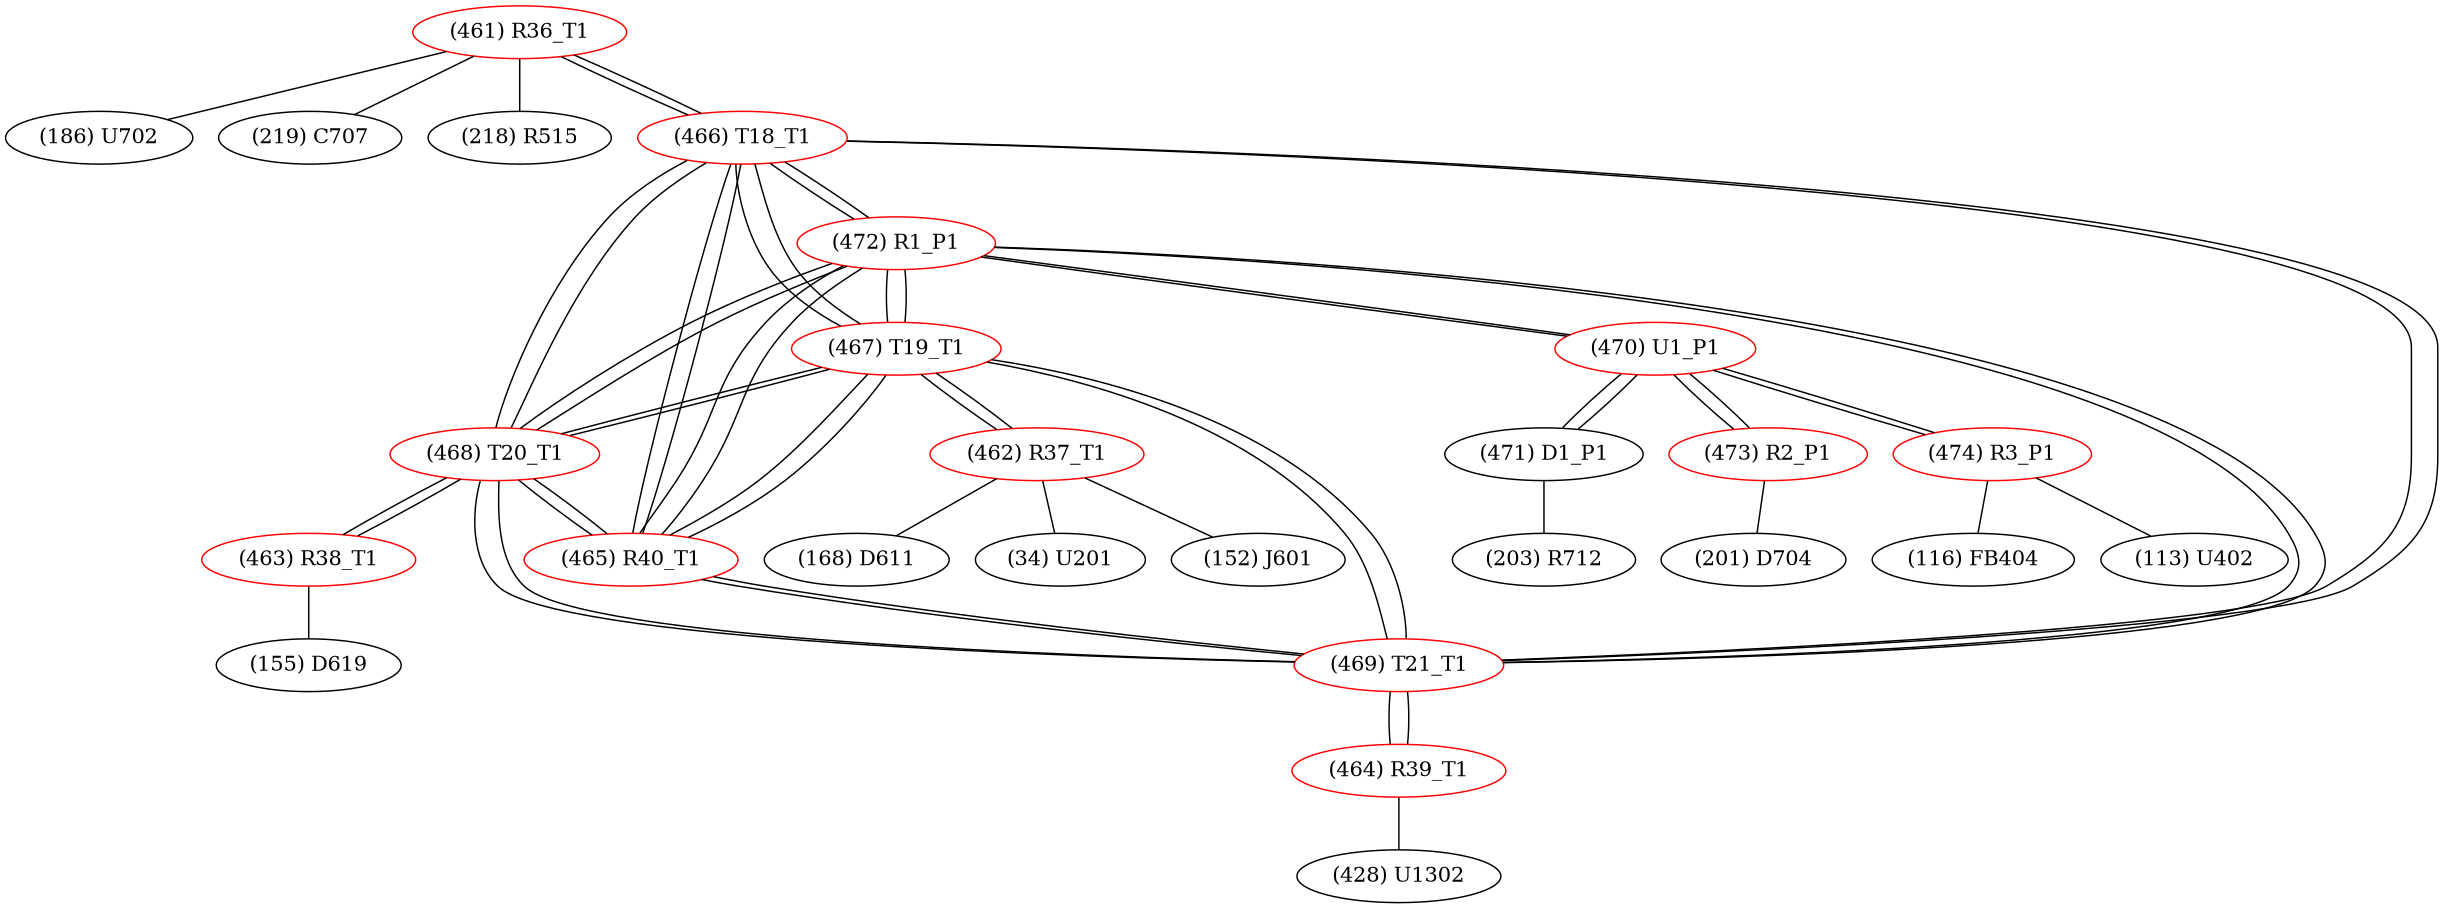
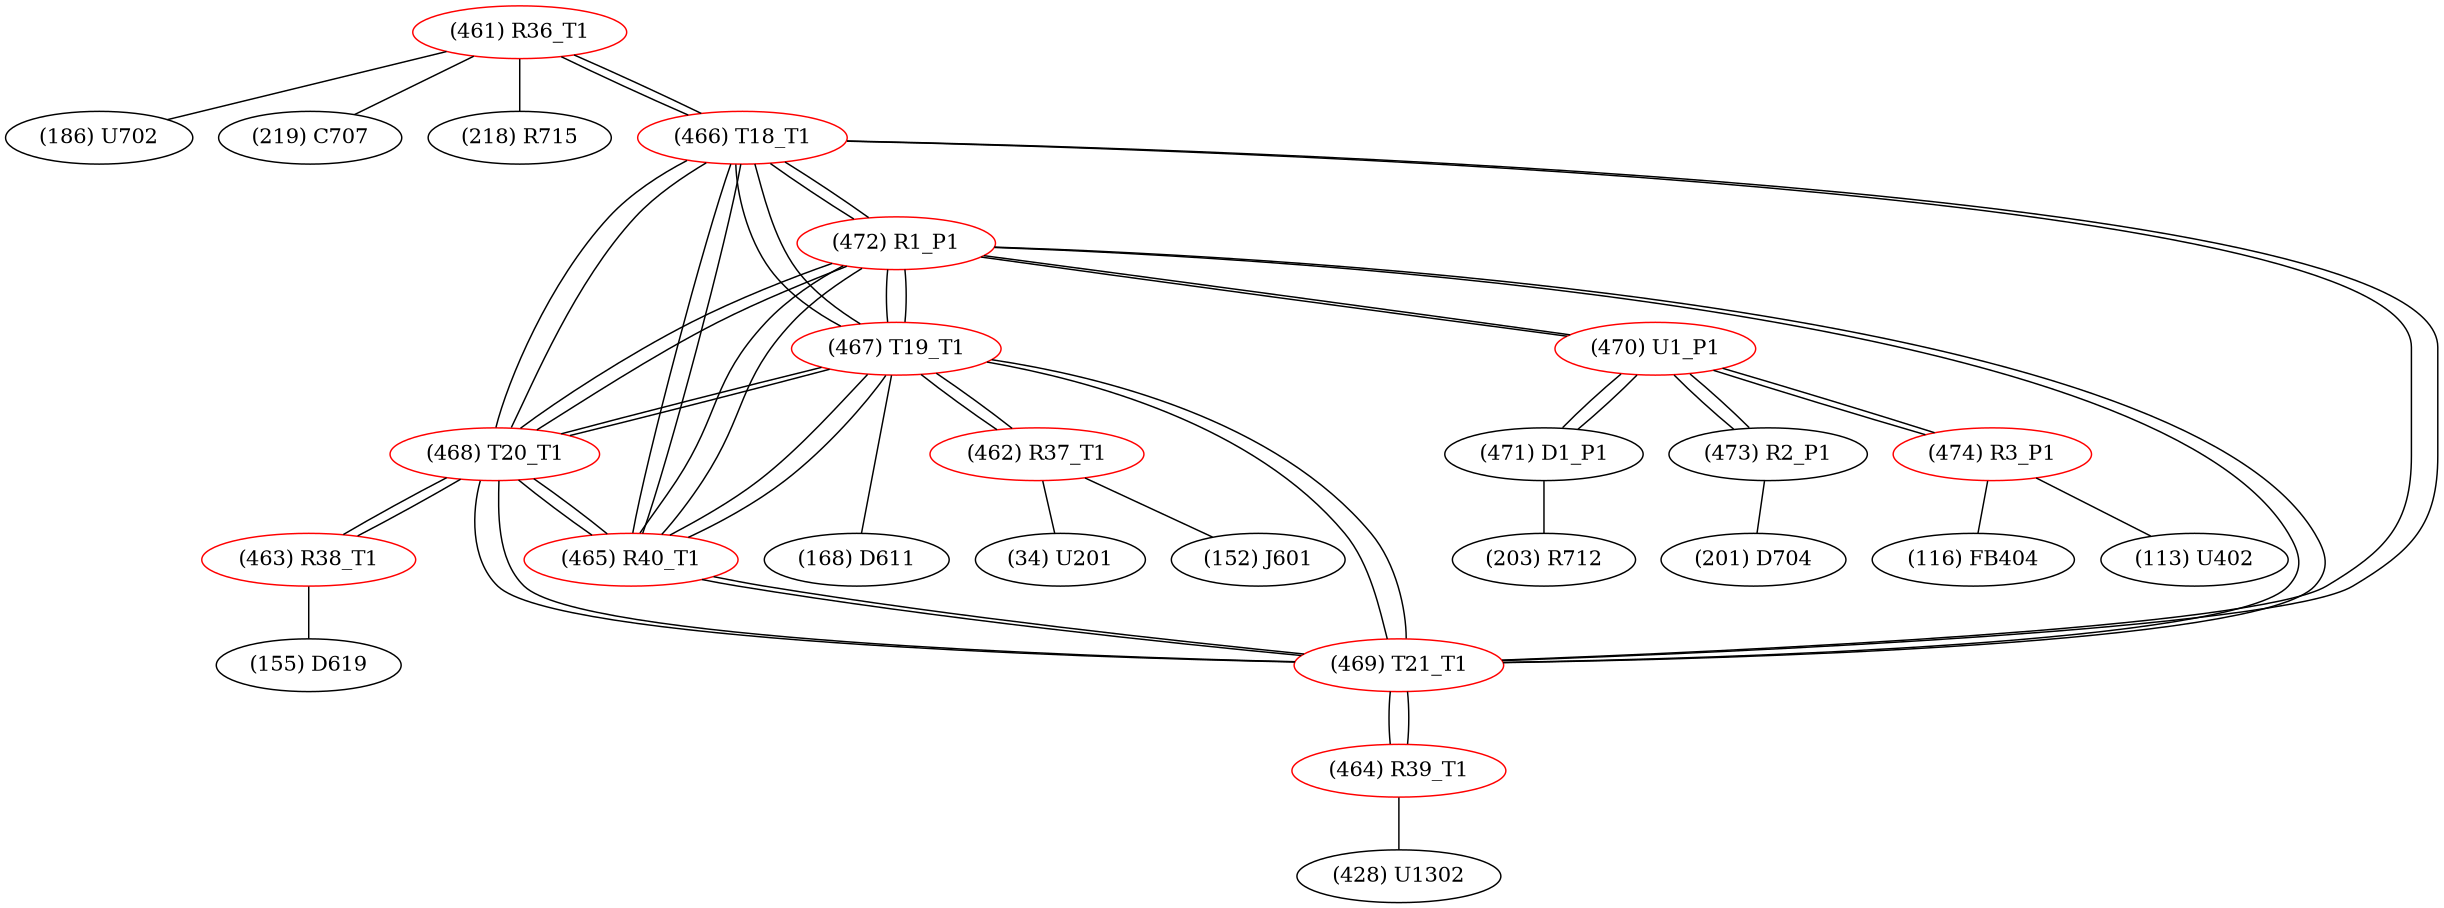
(520, 138) -> (520, 138)
(1768, 454) -> (1768, 454)
(946, 507) -> (877, 454)
